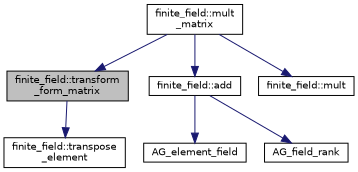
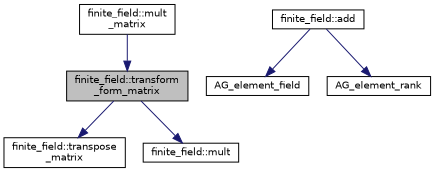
(195, 50) -> none
(251, 53) -> (158, 118)
(65, 153) -> (65, 153)
(306, 153) -> (379, 86)
